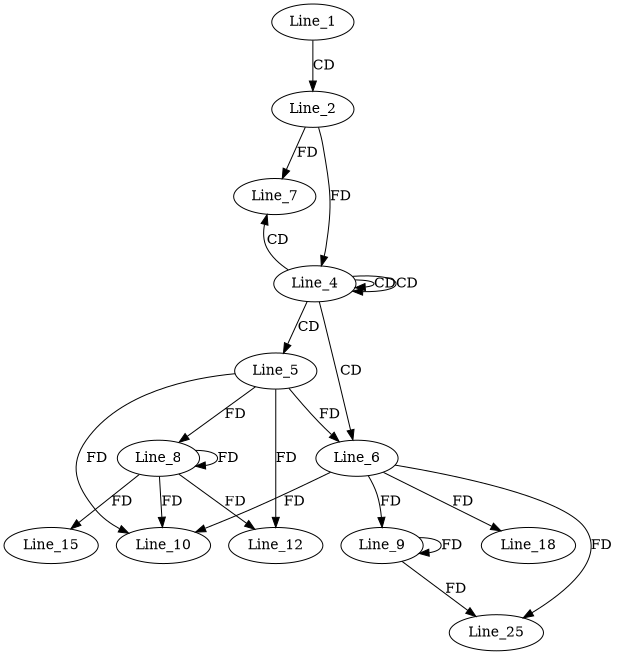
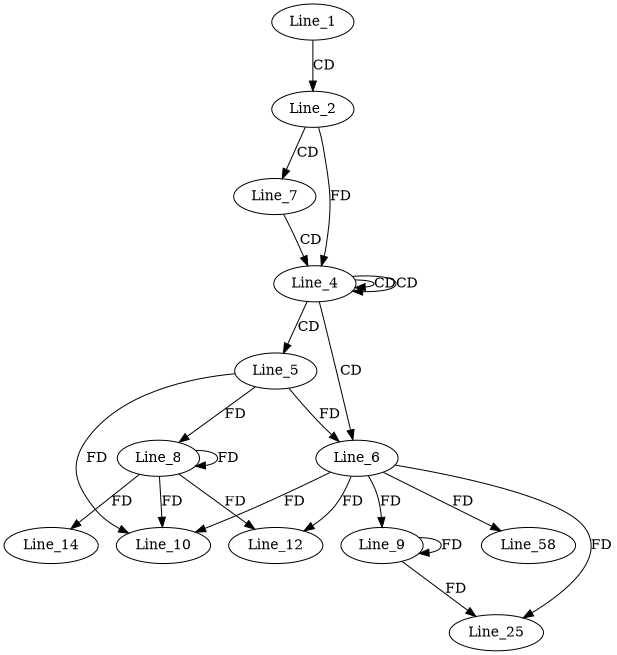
(308, 153) -> (308, 153)
(269, 251) -> (294, 235)
(276, 453) -> (336, 504)
(51, 546) -> (51, 546)
(528, 546) -> (528, 546)
